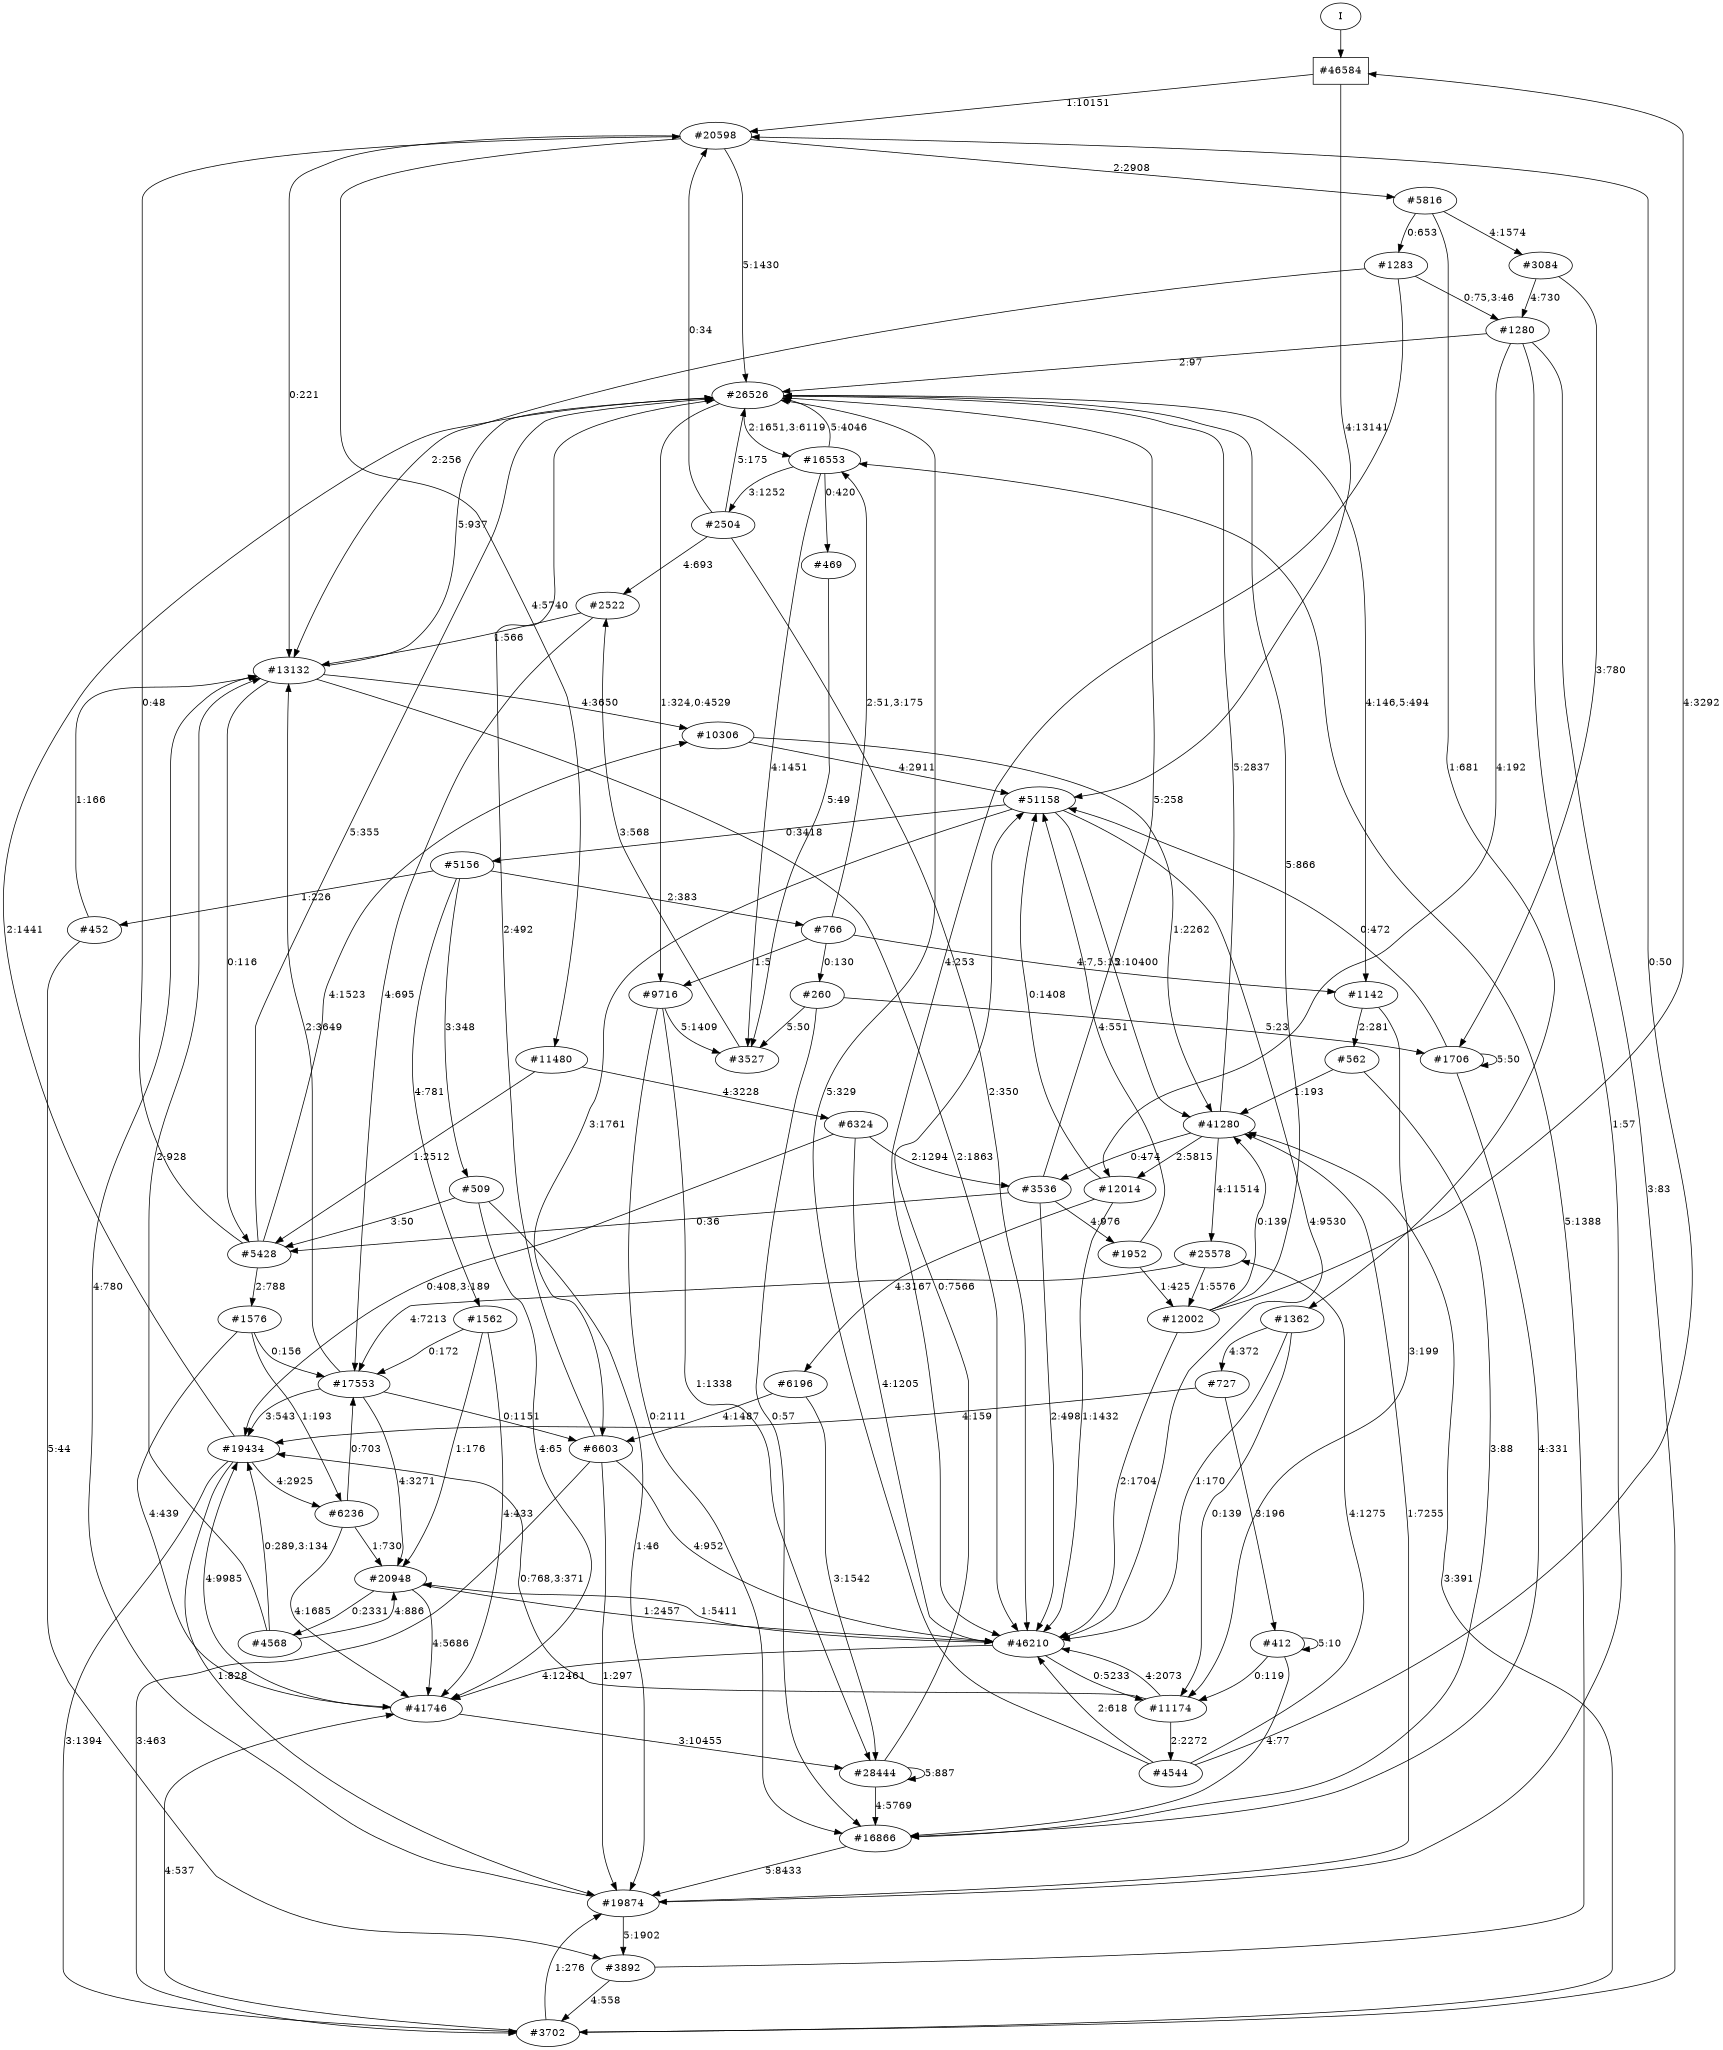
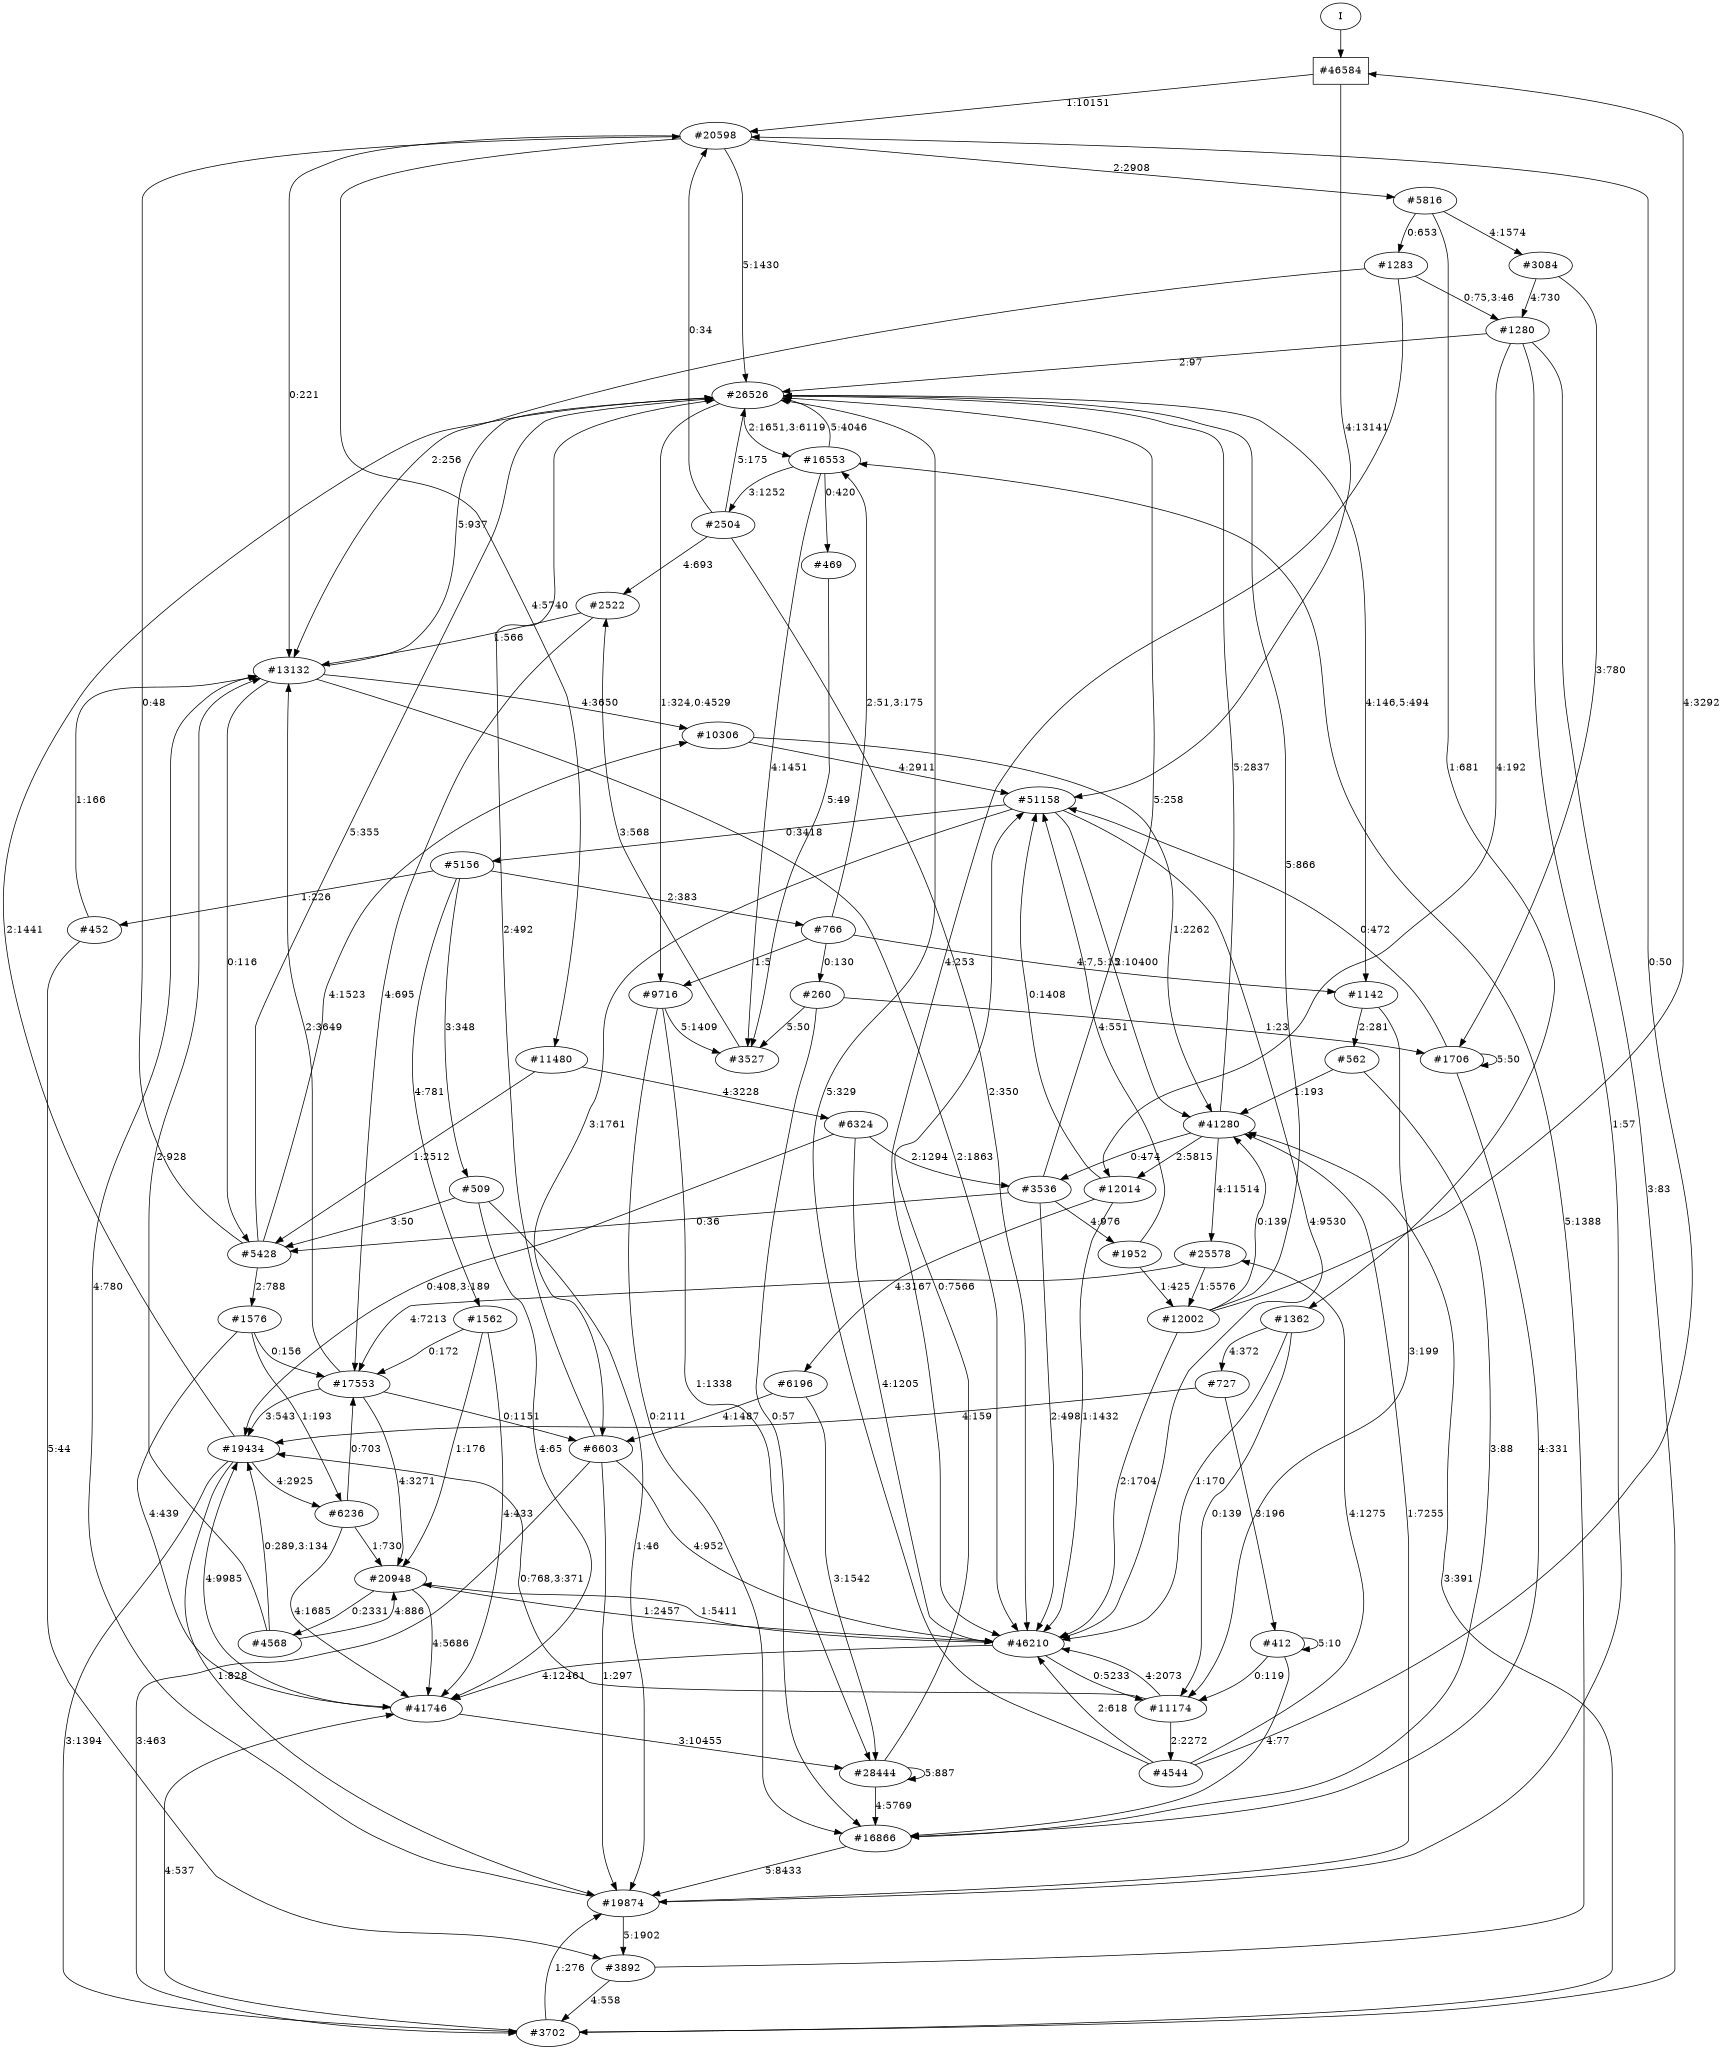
(1277, 1027) -> (1277, 1027)
